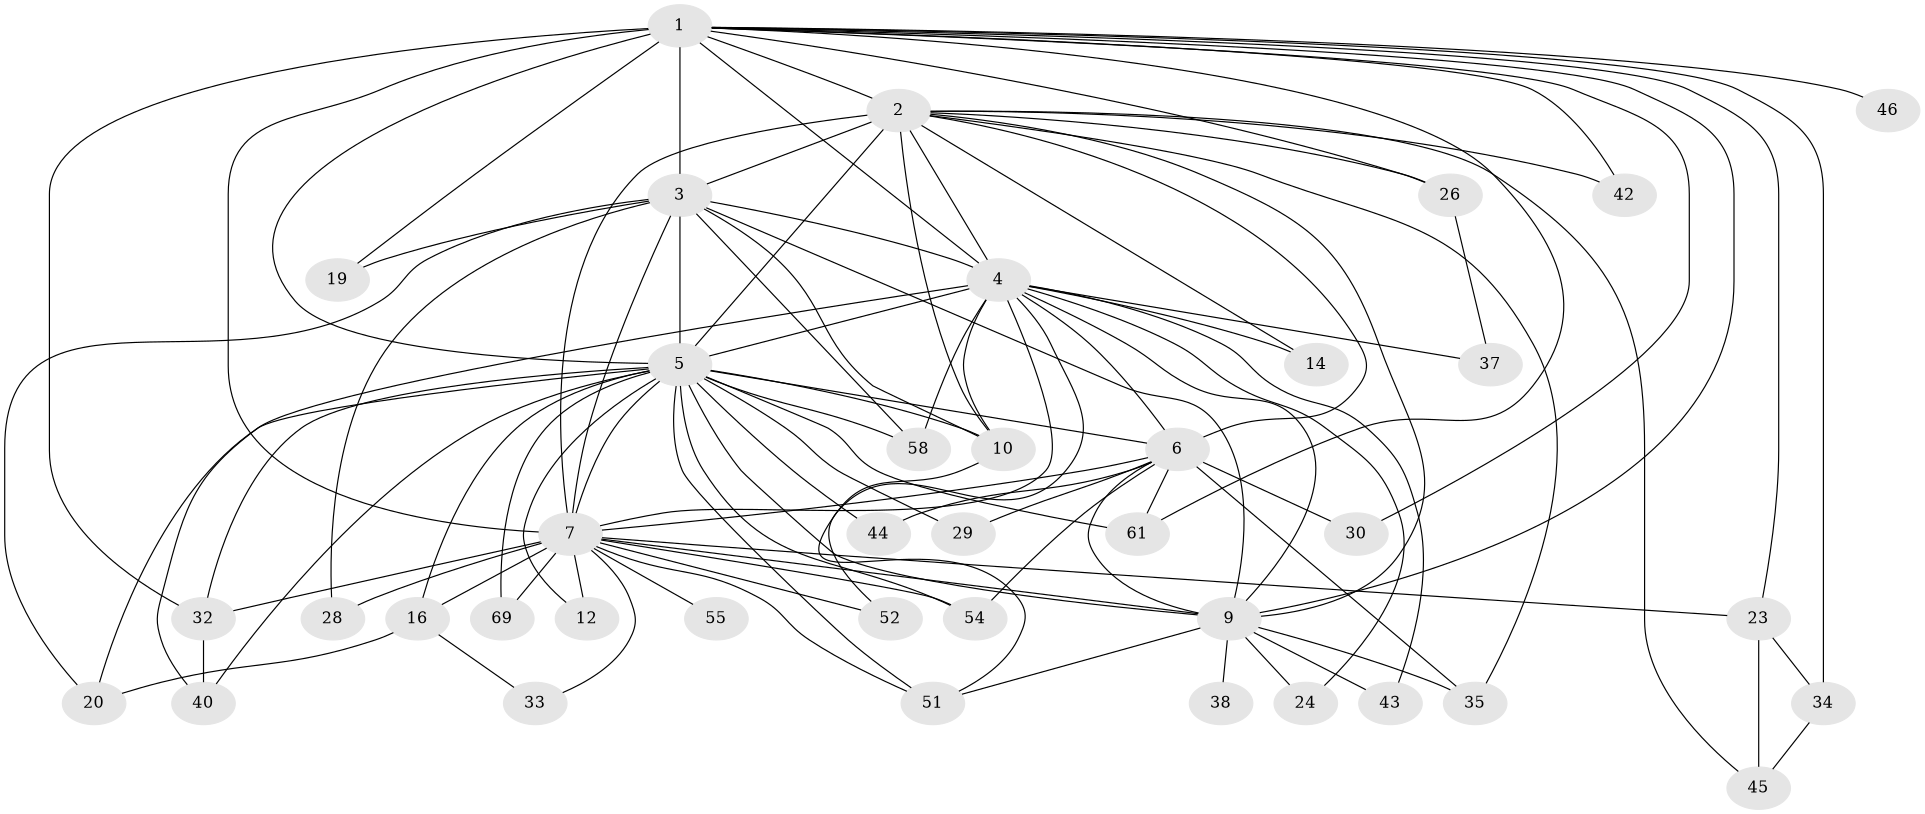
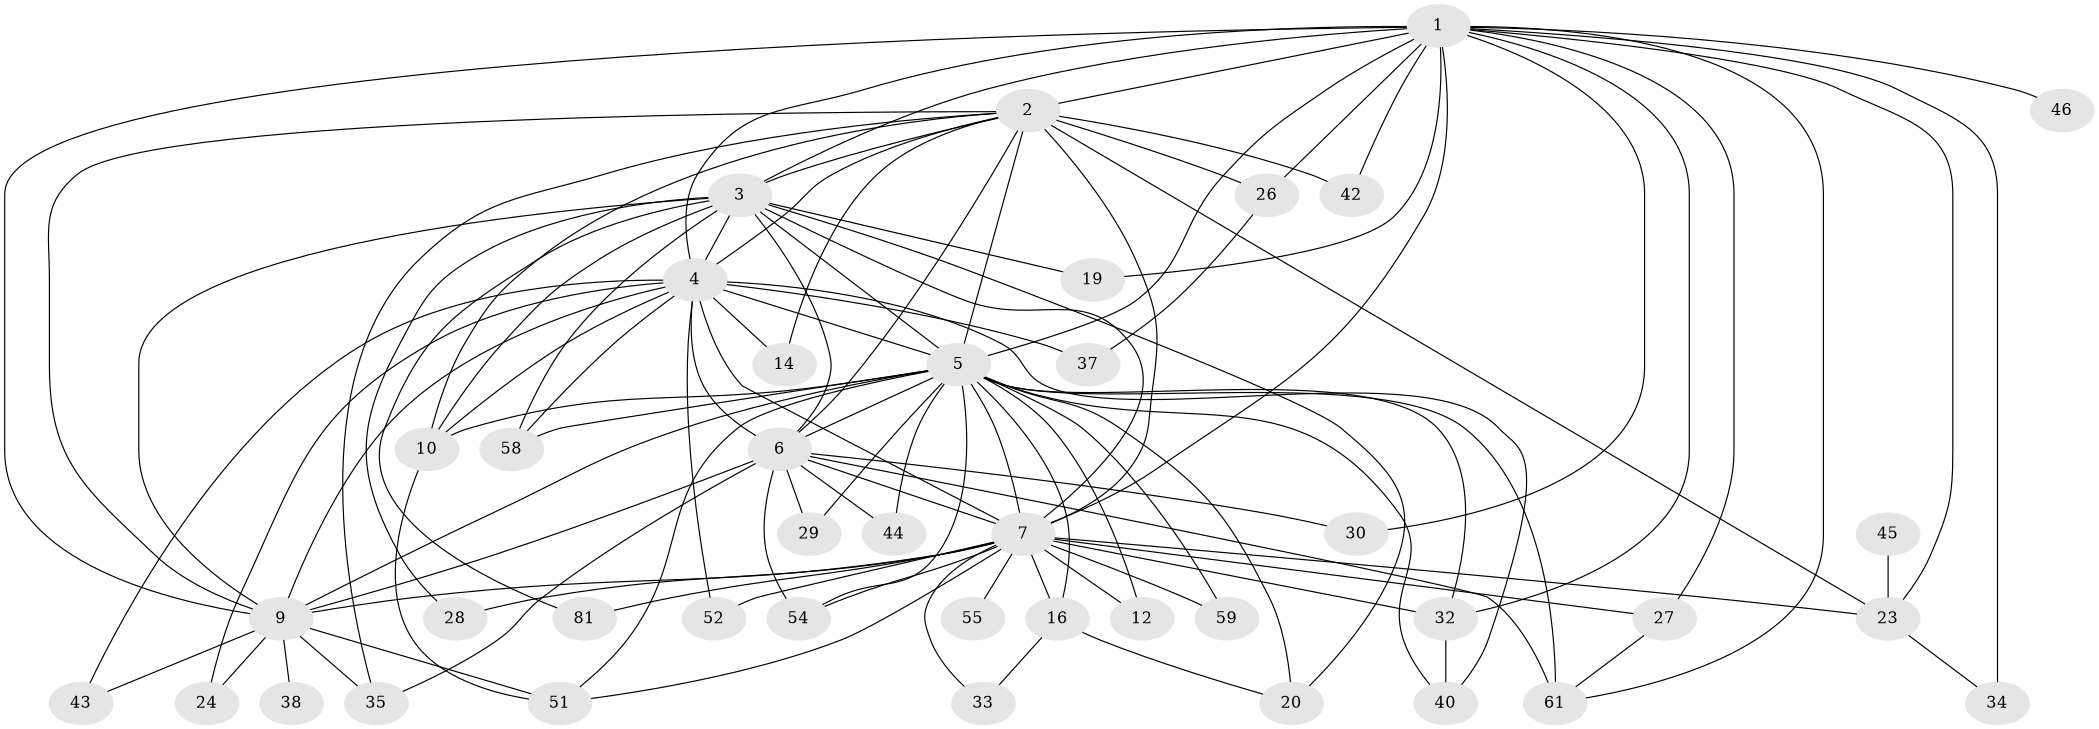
(1540, 209) -> (1458, 365)
none -> (814, 308)
(502, 619) -> (1227, 619)
none -> (585, 619)
none -> (1665, 619)
(1791, 746) -> none
